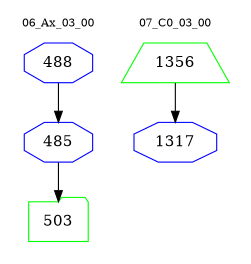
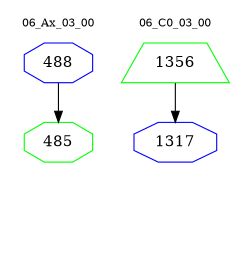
(175, 24) -> (175, 24)
(58, 142) -> (58, 142)
(58, 222) -> none
